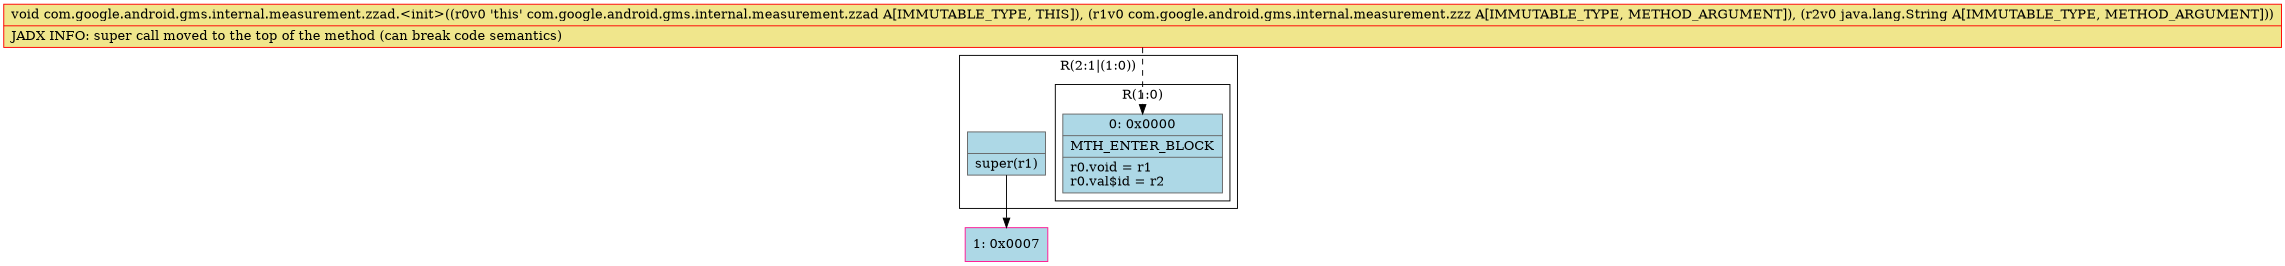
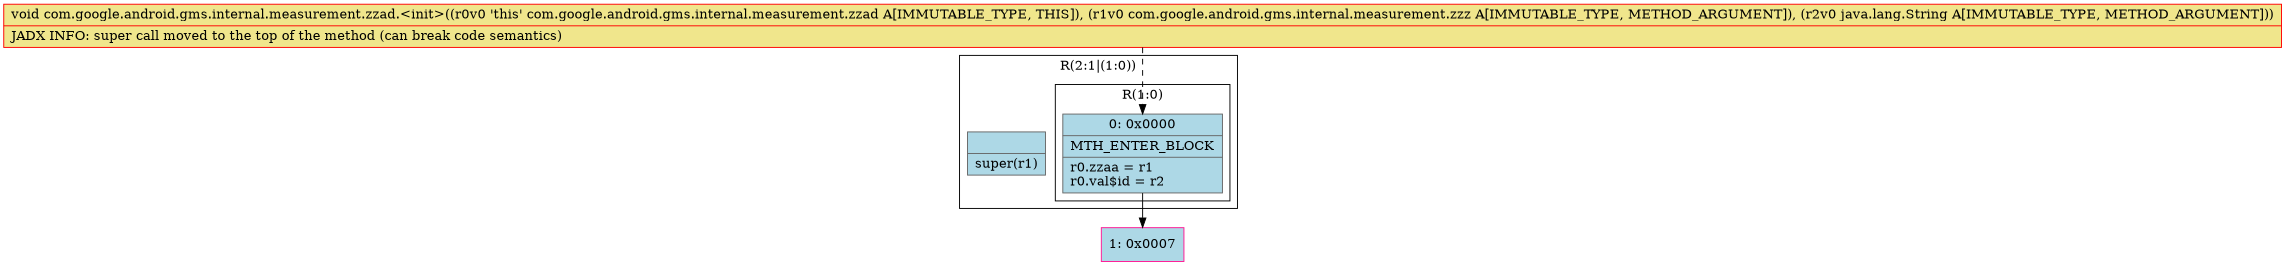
(1112, 168) -> (1112, 168)
(1006, 196) -> (1143, 205)
